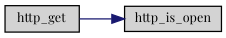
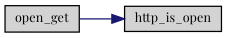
(42, 19) -> (42, 19)
